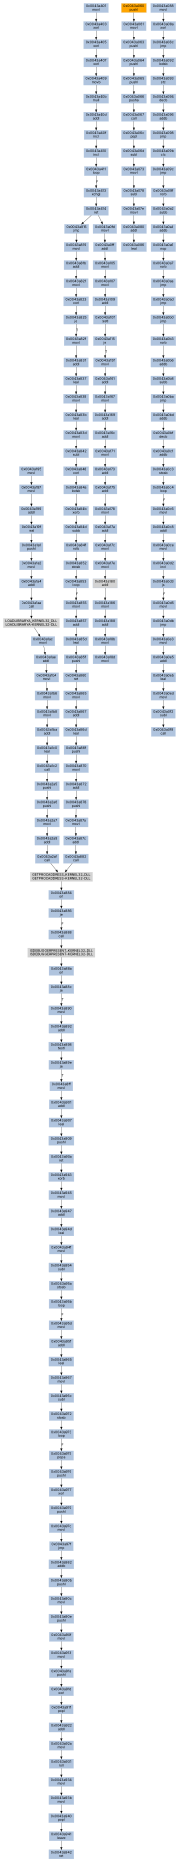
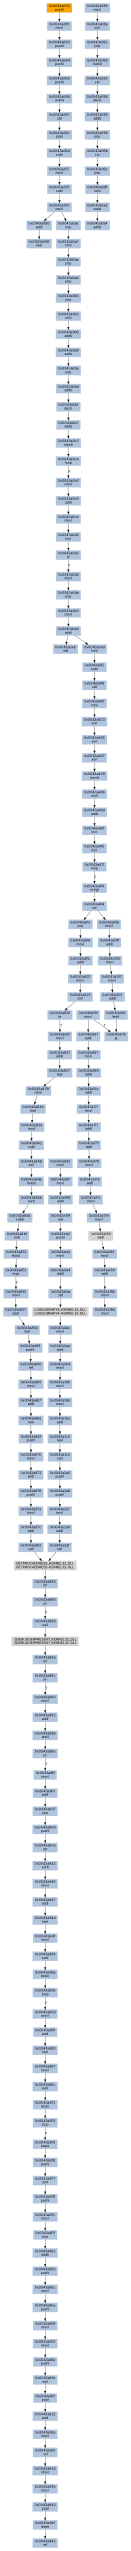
(163, 237) -> (63, 215)
(105, 351) -> (101, 1025)
(163, 685) -> (80, 639)
none -> (94, 693)
